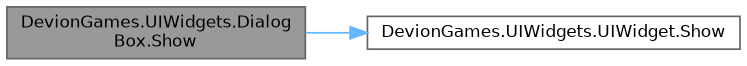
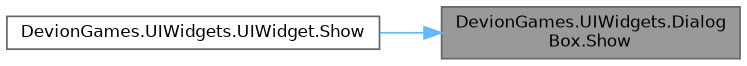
(328, 33) -> (402, 33)
